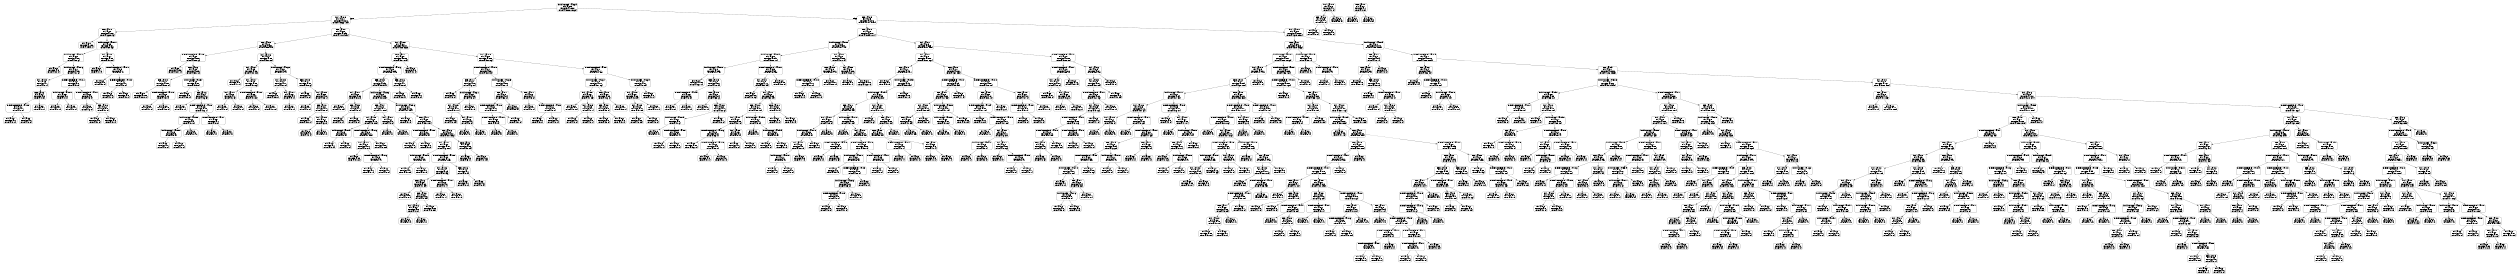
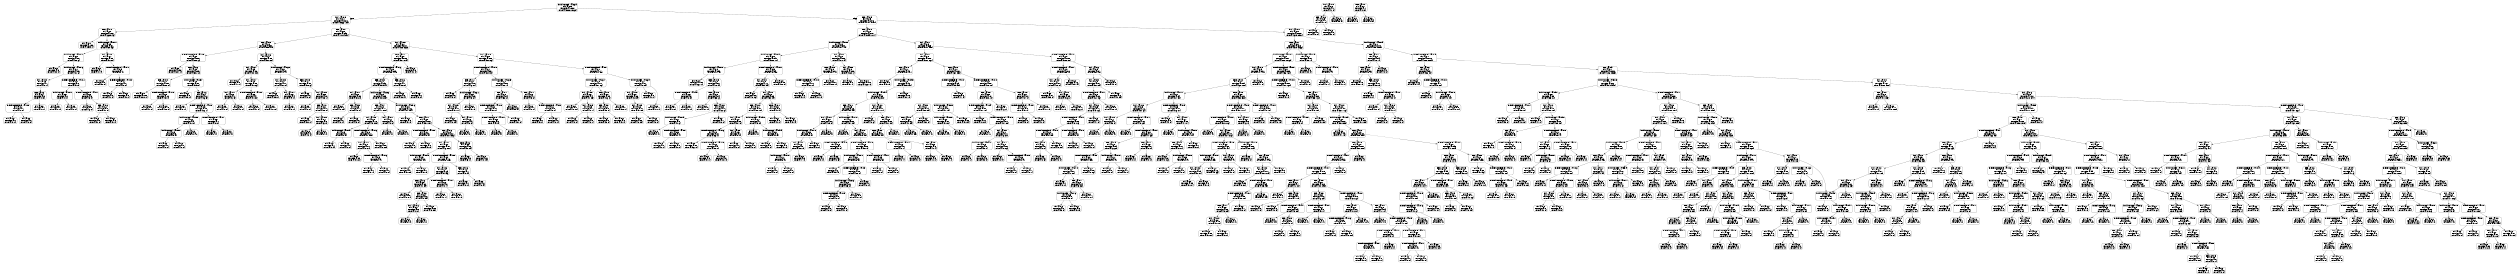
(942, 95) -> none
(643, 102) -> (657, 94)
(1797, 164) -> (1818, 171)
(2418, 195) -> (2416, 202)
(1721, 215) -> (1731, 214)
